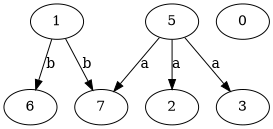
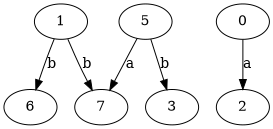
(172, 59) -> (243, 59)
(216, 64) -> (165, 64)
